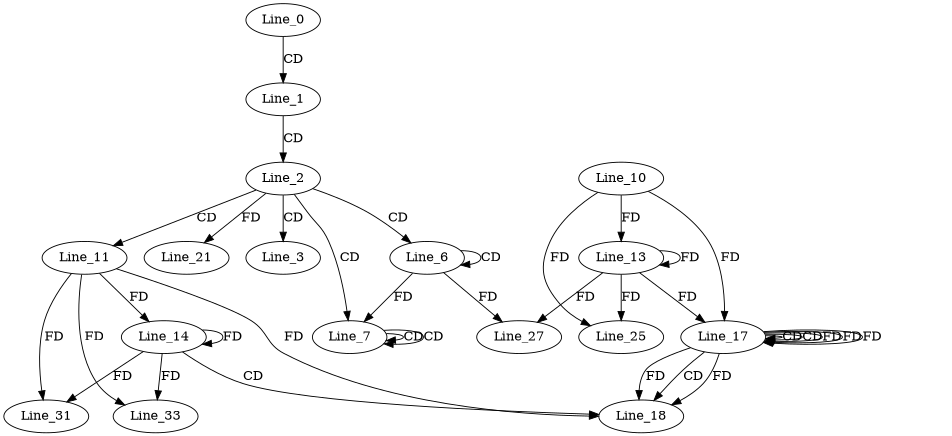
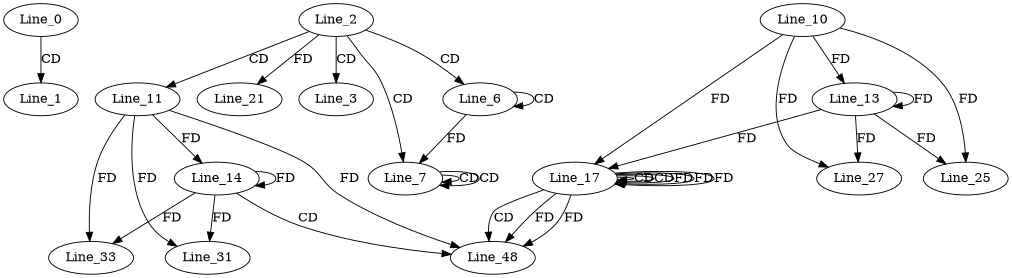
(283, 134) -> none
(469, 294) -> (776, 109)
(641, 416) -> (493, 258)
